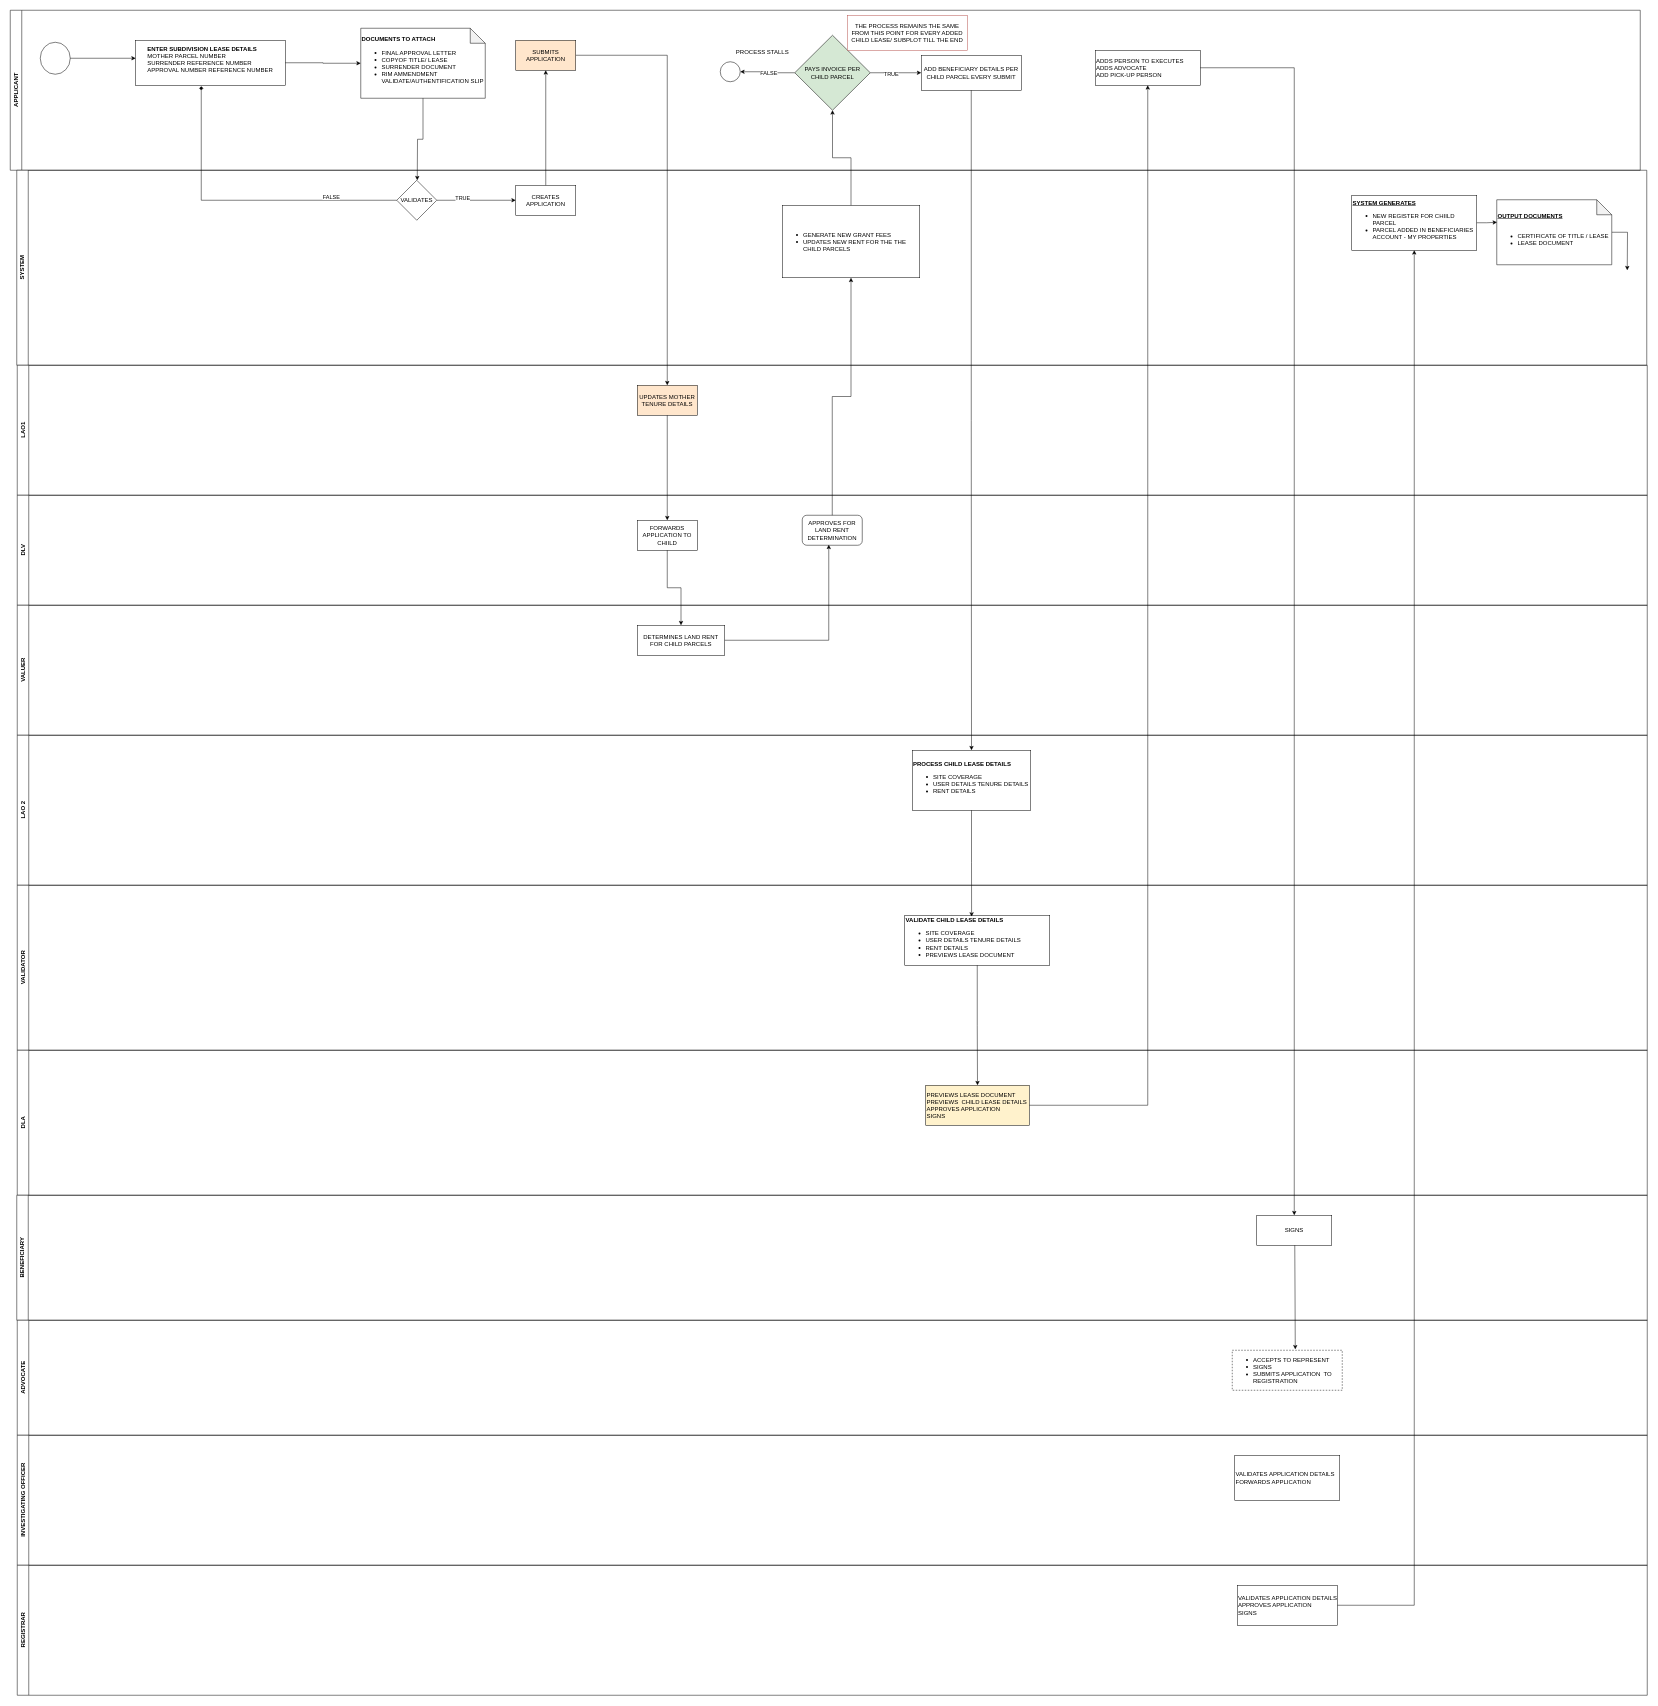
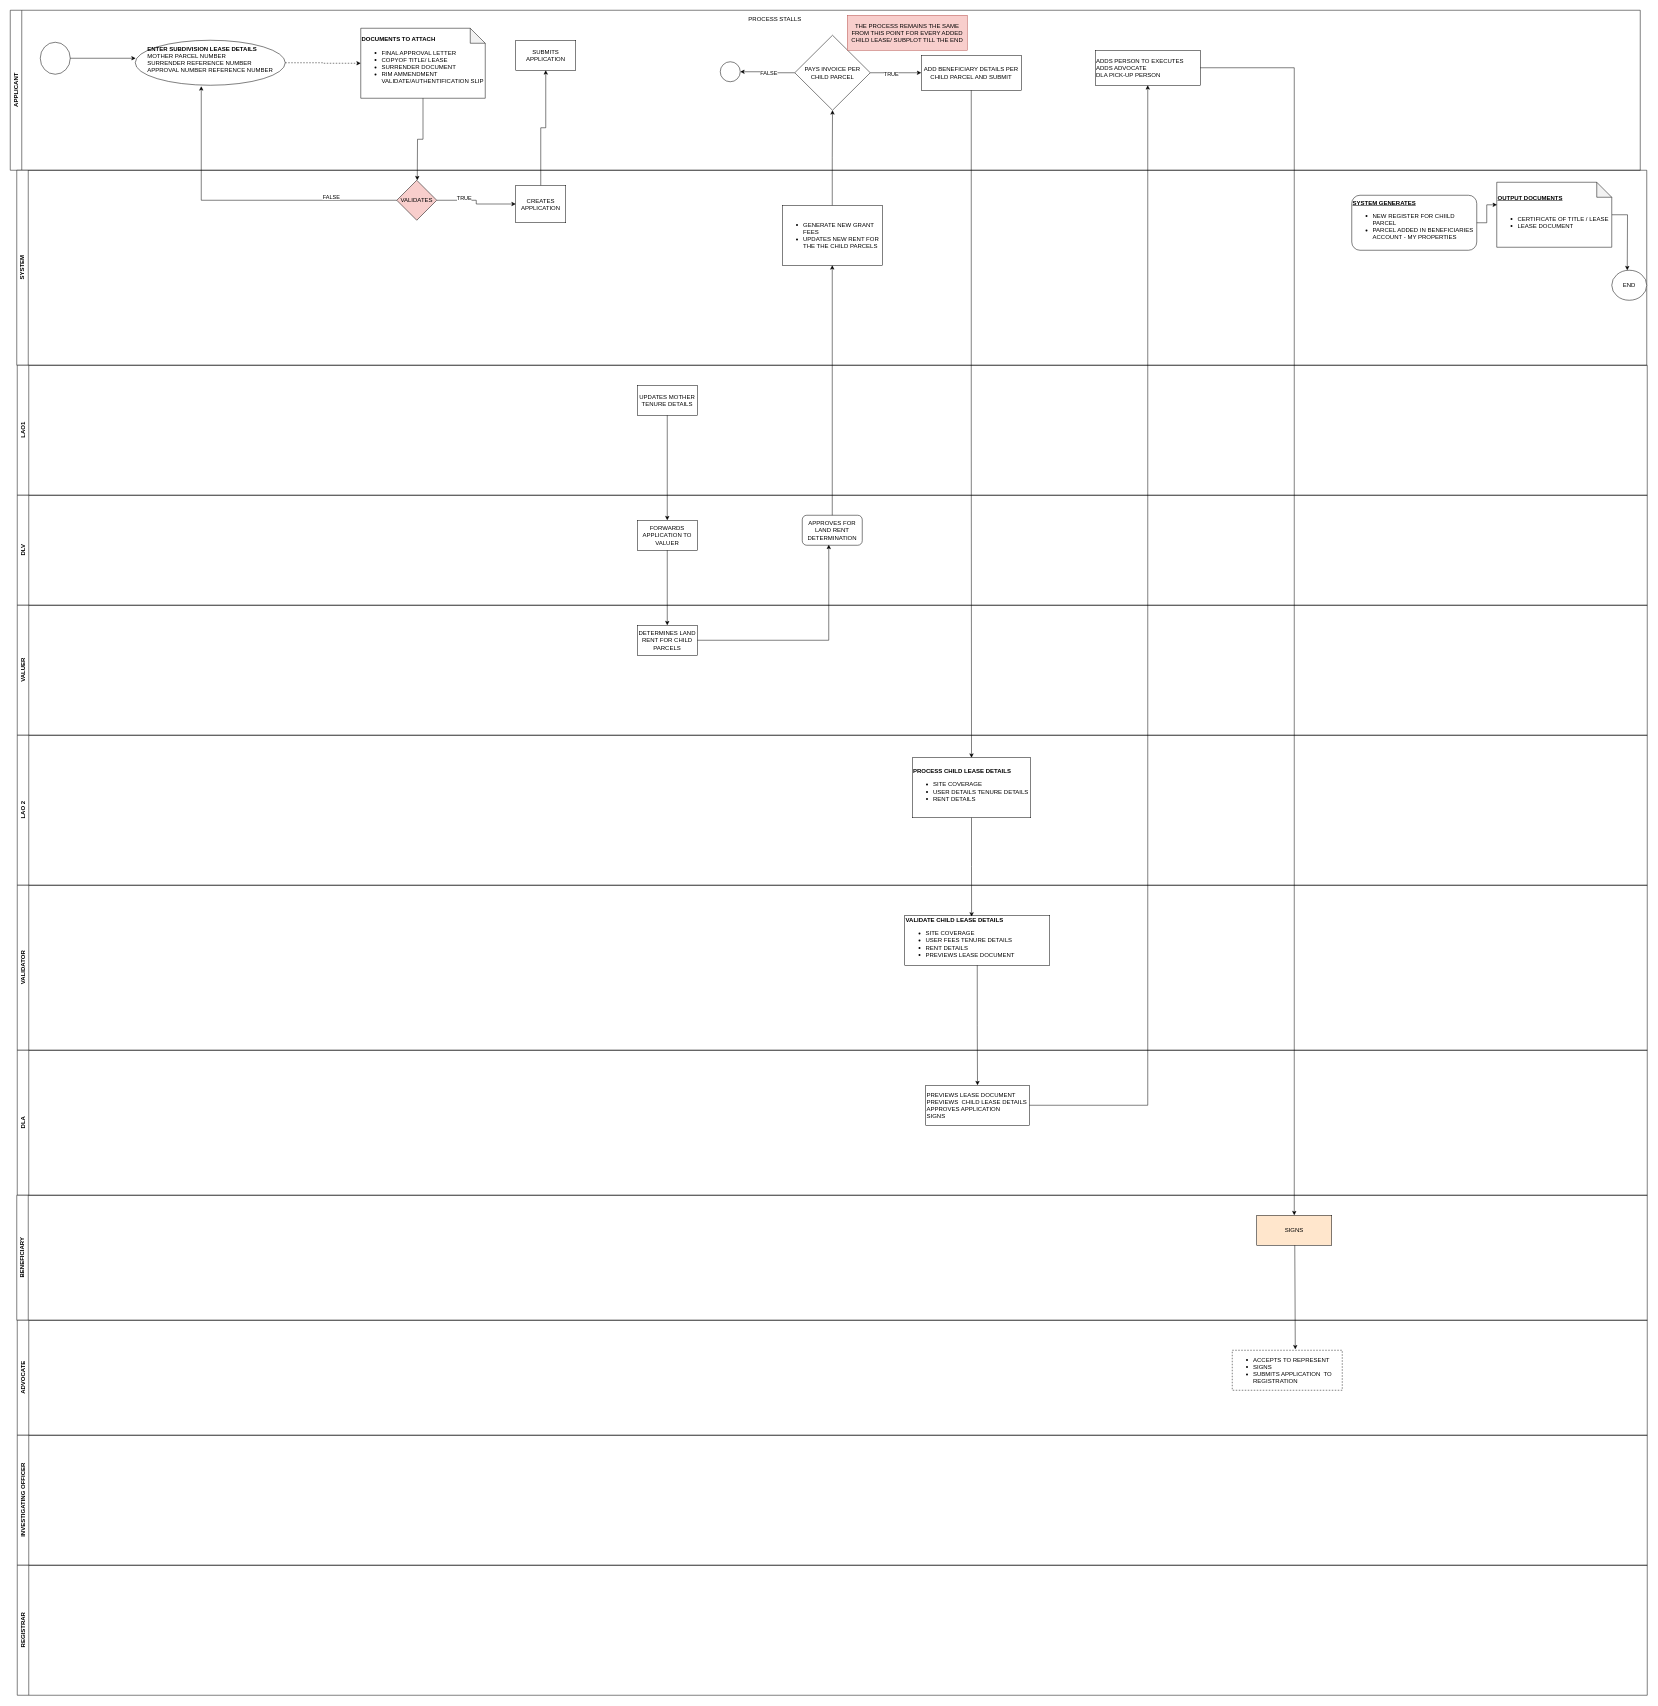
(907, 33) -> (907, 33)
(762, 52) -> (775, 19)
(546, 55) -> (546, 55)
(210, 63) -> (210, 63)
(322, 63) -> (322, 63)
(1133, 68) -> (1133, 68)
(833, 73) -> (833, 73)
(971, 73) -> (971, 73)
(201, 91) -> (201, 91)
(417, 200) -> (417, 200)
(546, 200) -> (541, 204)
(1414, 223) -> (1414, 223)
(1554, 232) -> (1554, 215)
(851, 242) -> (832, 235)
none -> (1629, 285)
(667, 380) -> none
(667, 400) -> (667, 400)
(667, 535) -> (667, 535)
(681, 640) -> (667, 640)
(972, 780) -> (972, 788)
(950, 940) -> (950, 940)
(978, 1105) -> (978, 1105)
(1294, 1230) -> (1294, 1230)
(1287, 1478) -> none
(1287, 1605) -> none
(1338, 1605) -> none
